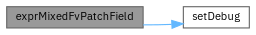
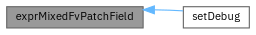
(157, 25) -> (169, 10)
